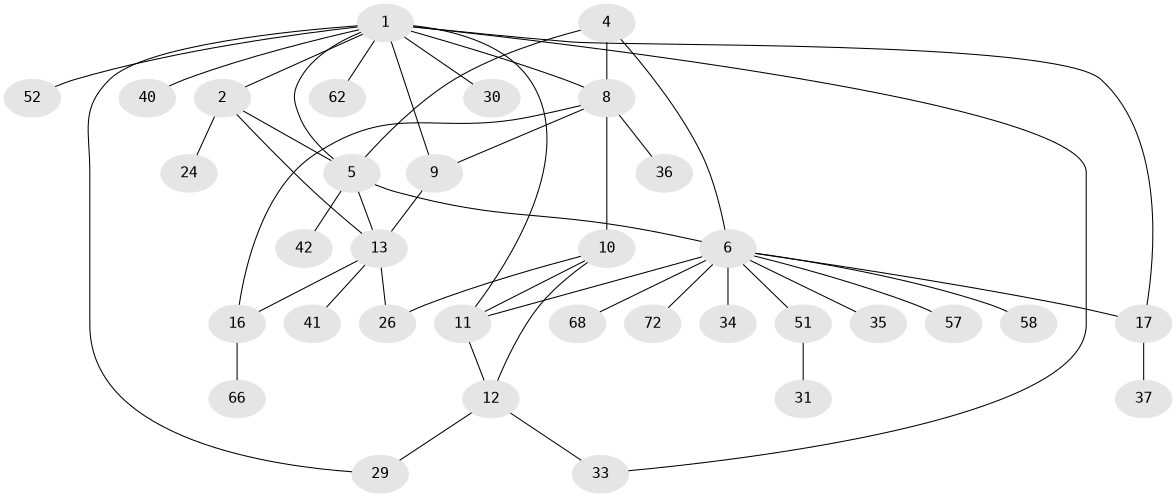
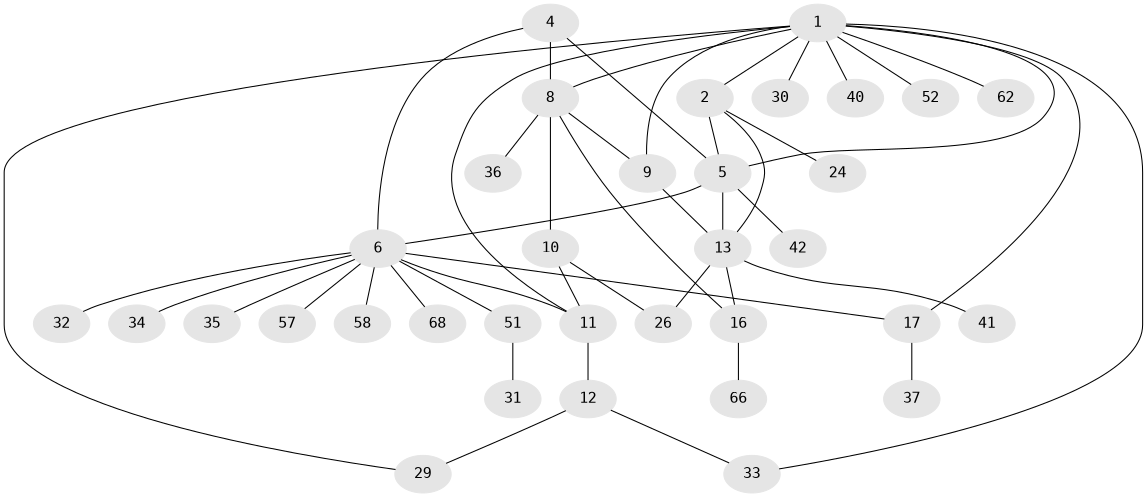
(533, 314) -> none
(653, 324) -> (62, 324)
